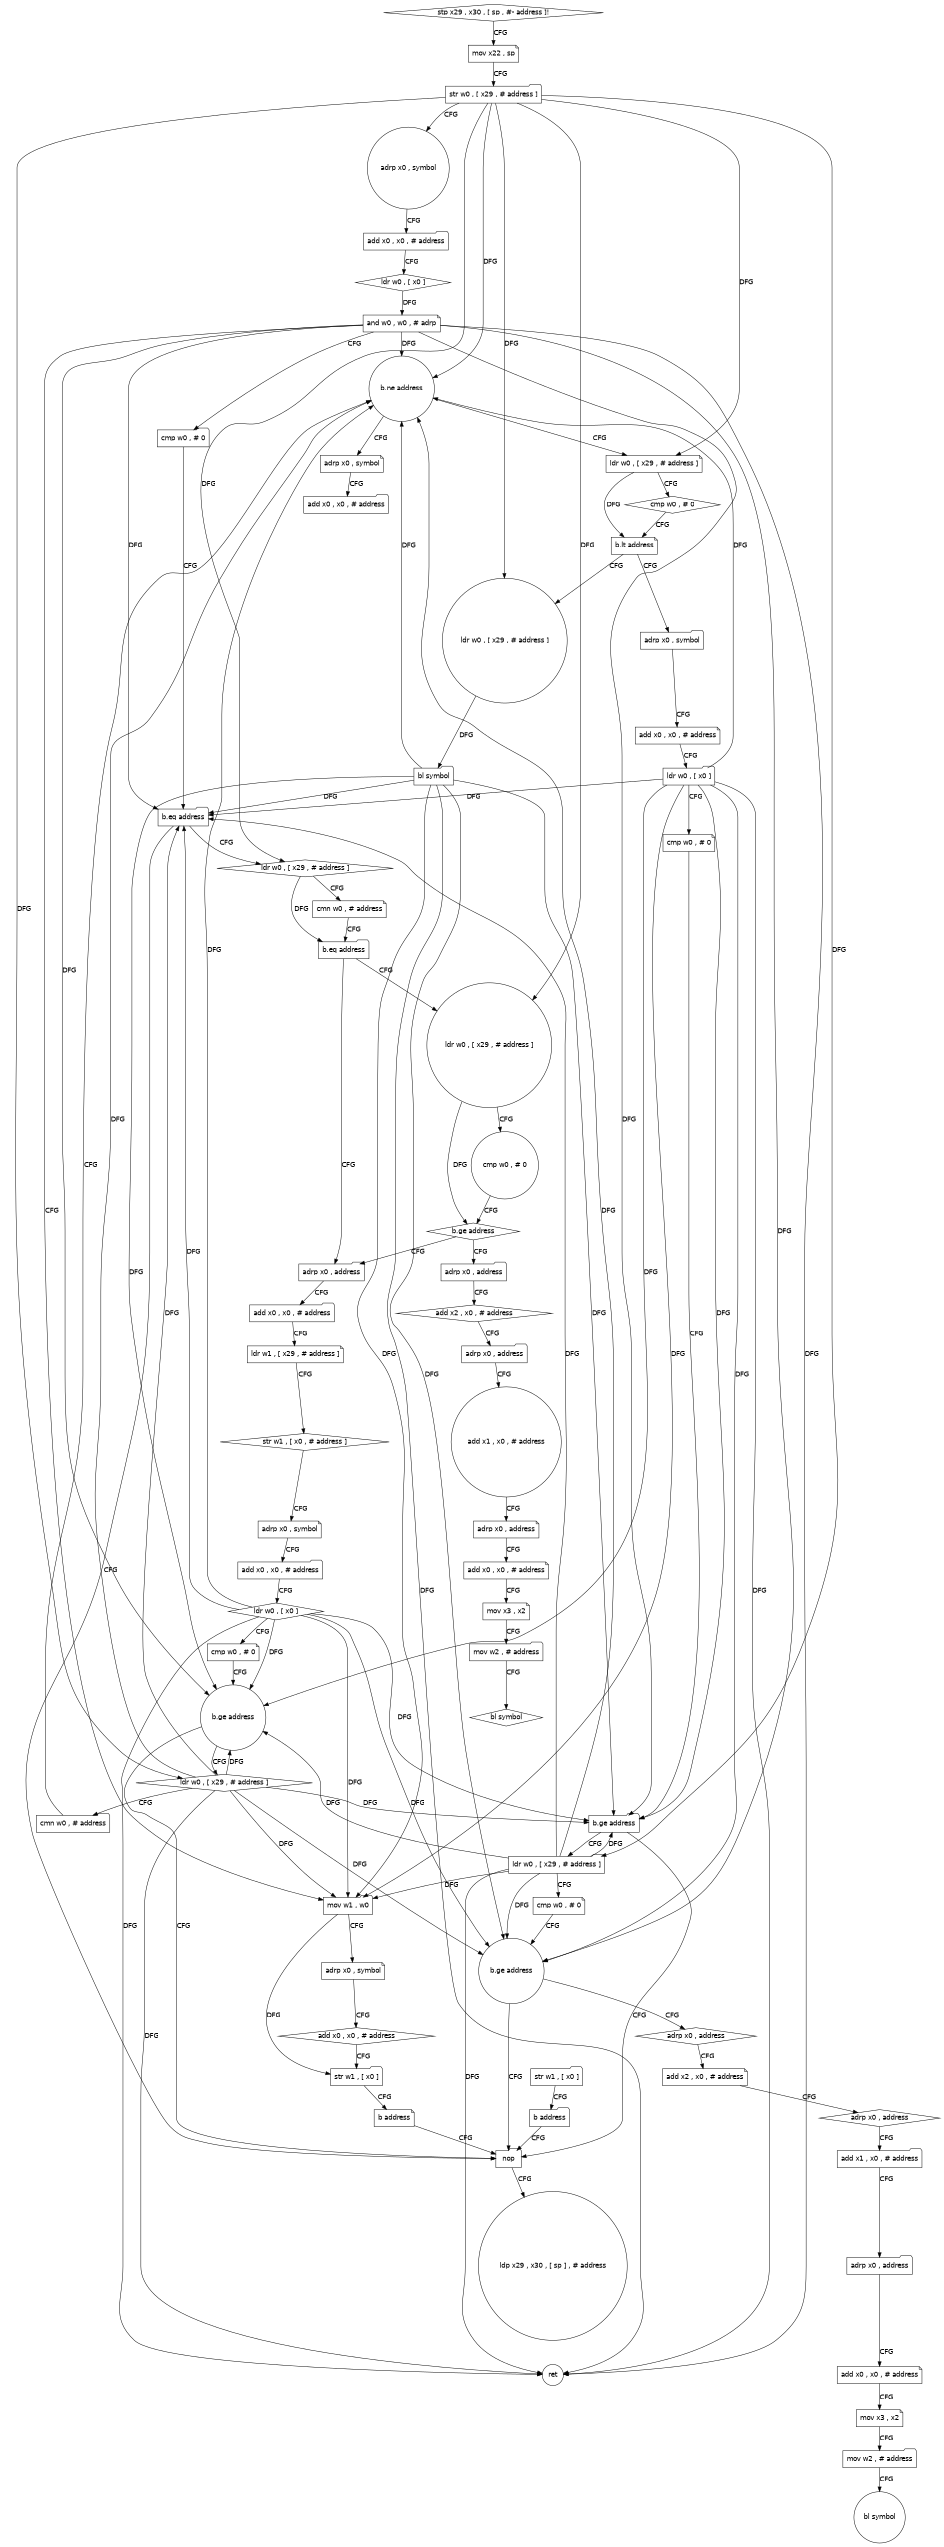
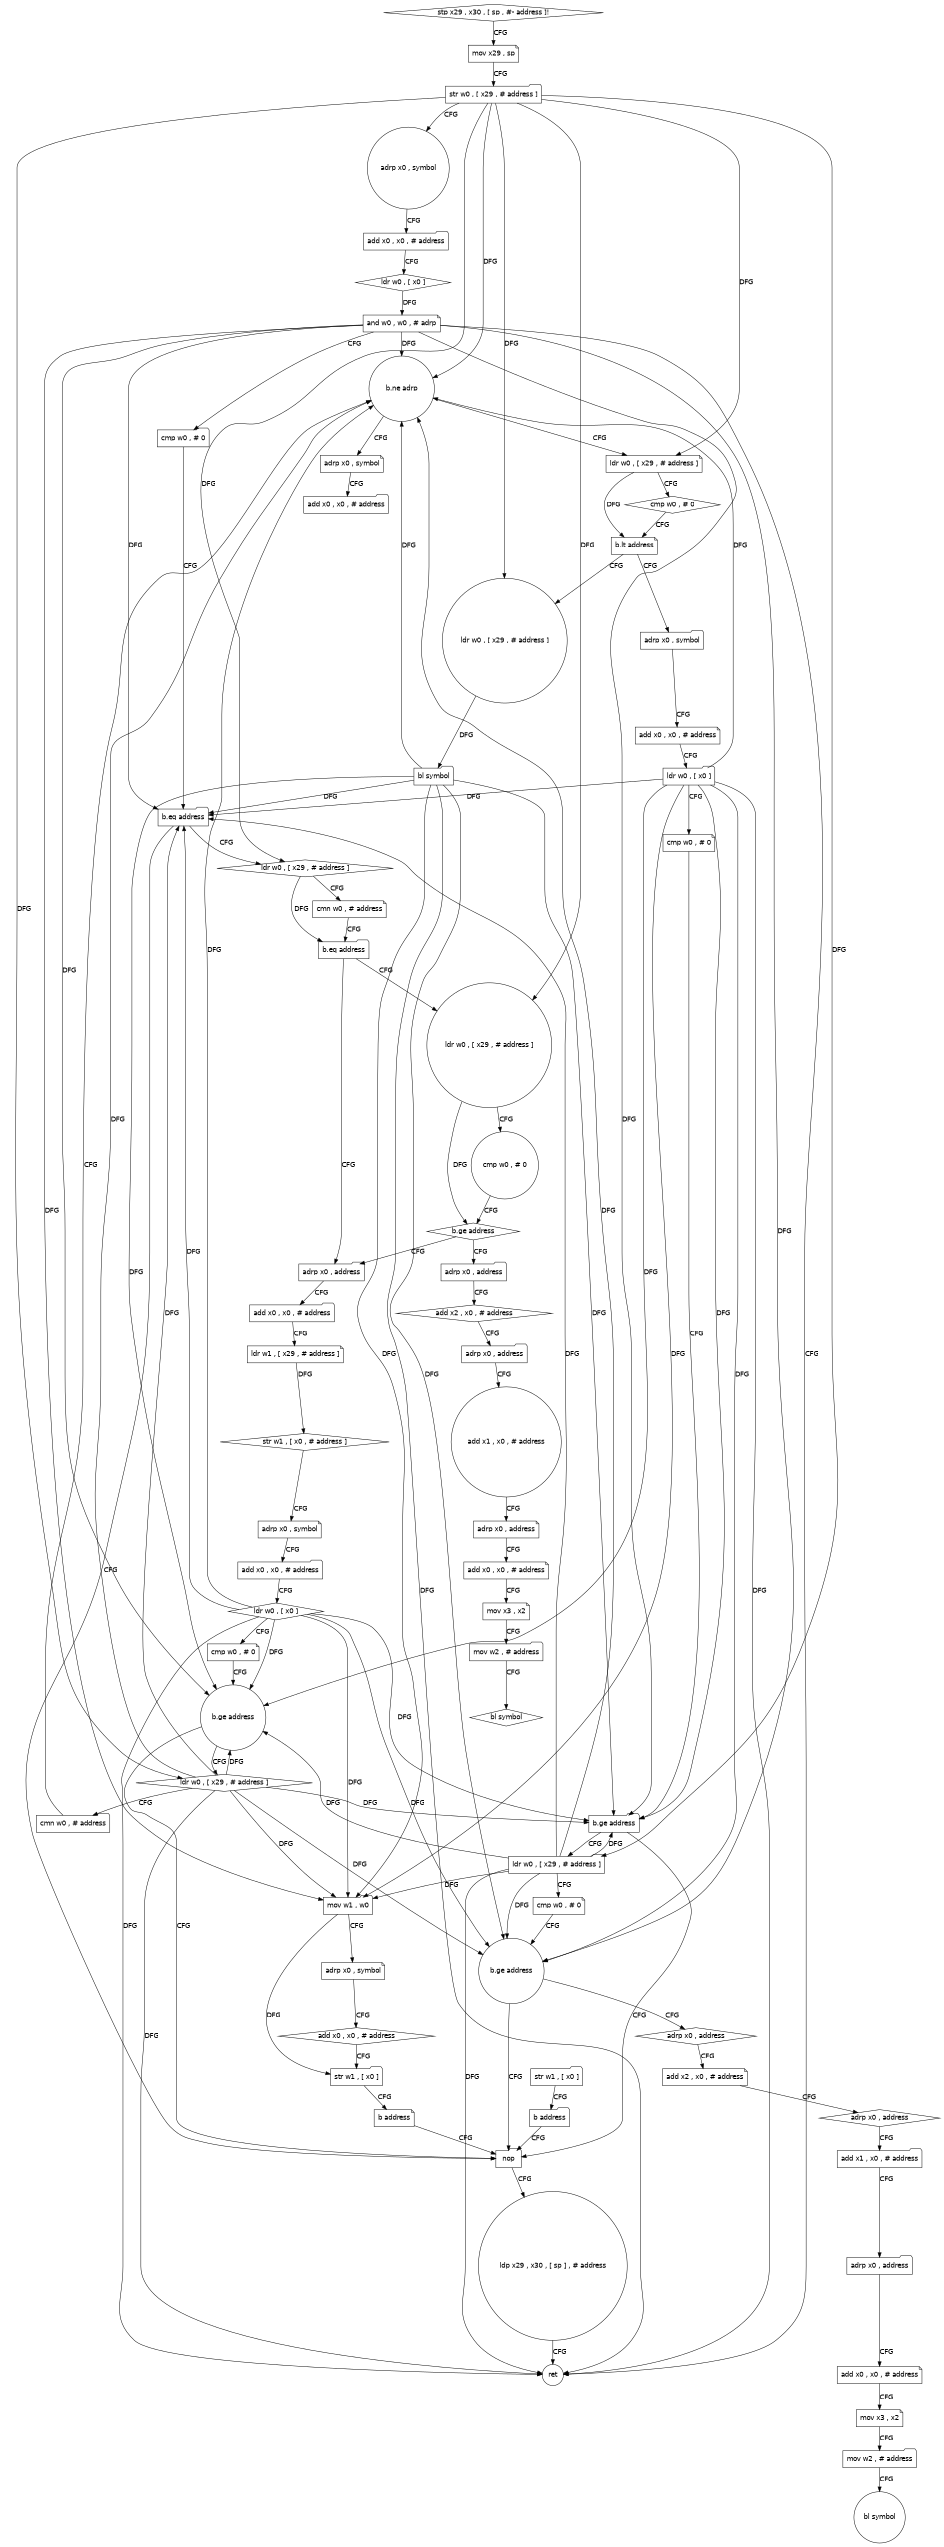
(494, 54) -> (494, 54)
(402, 389) -> (402, 389)
(52, 1211) -> (52, 1211)
(812, 1354) -> (812, 1354)
(305, 1375) -> (305, 1375)
none -> (553, 2350)
